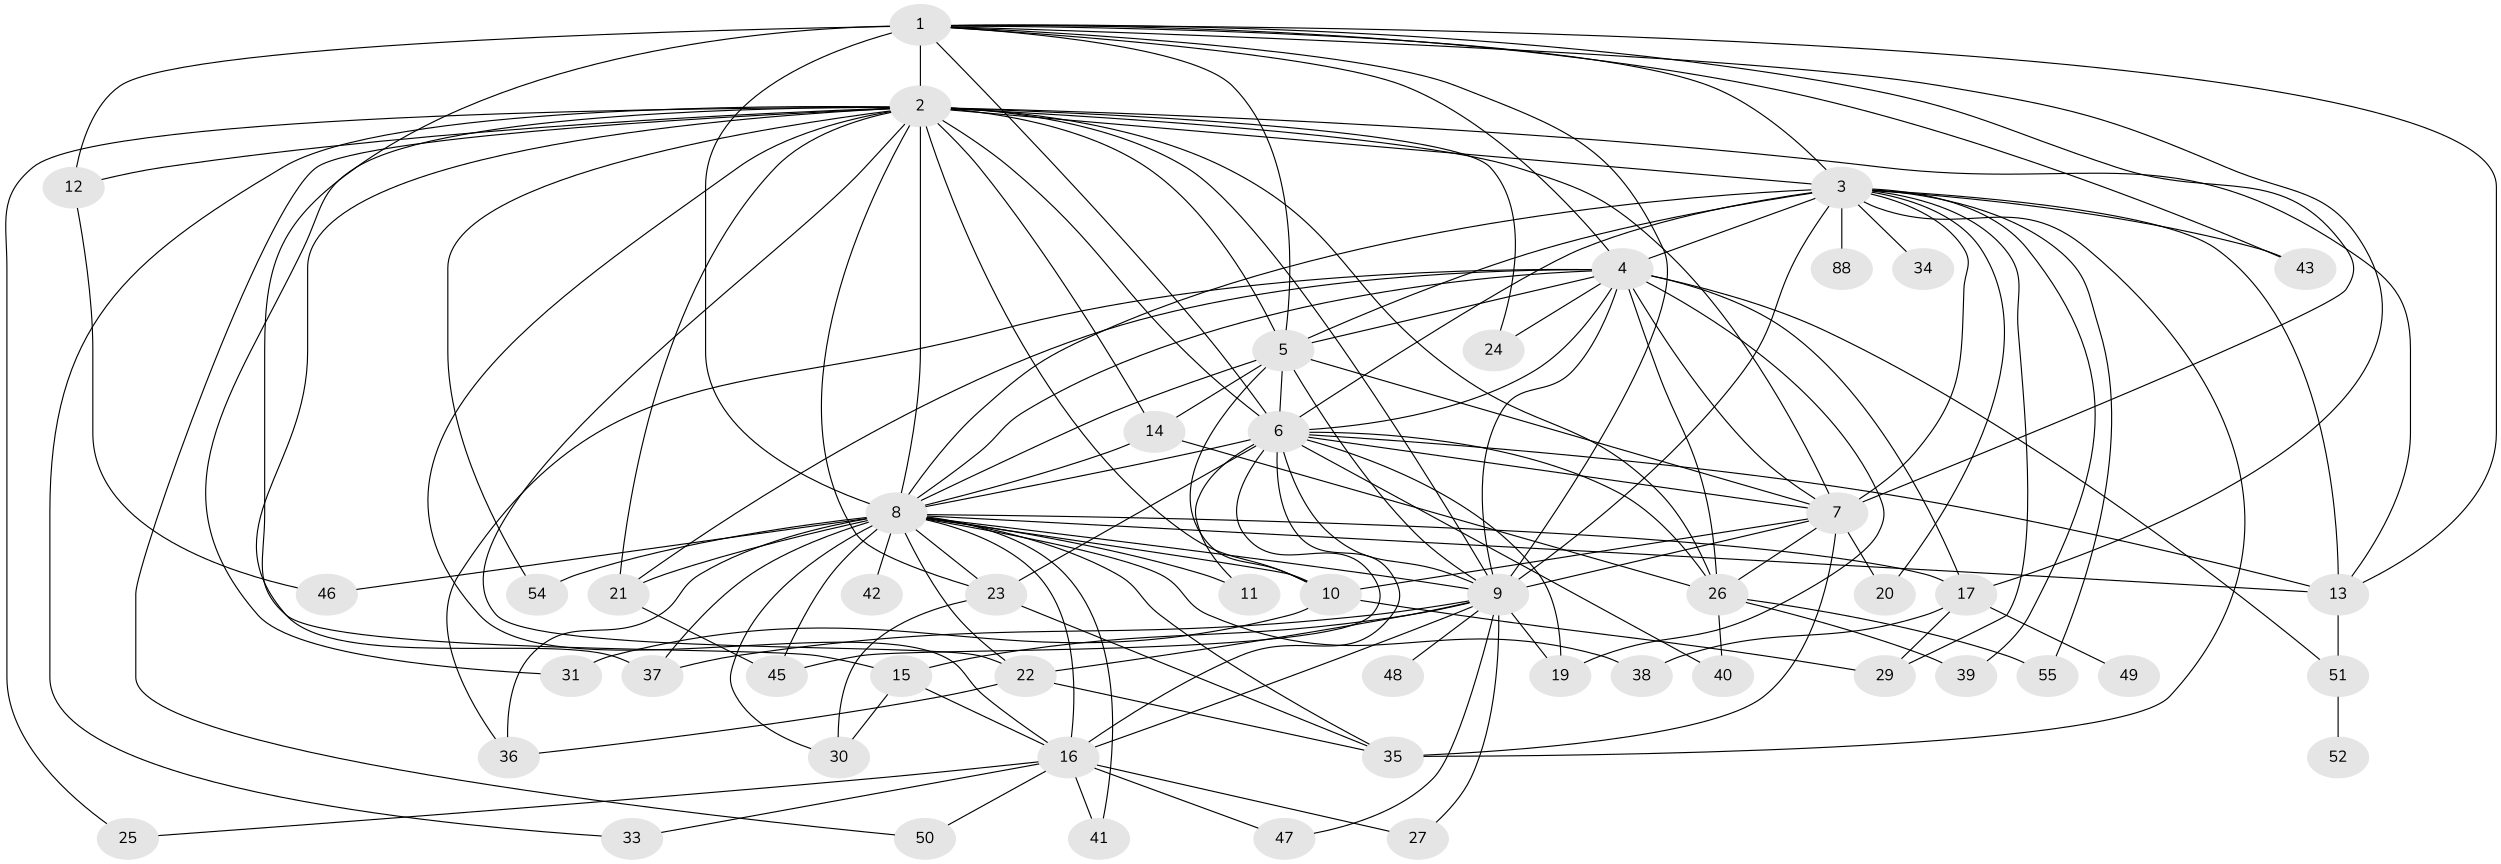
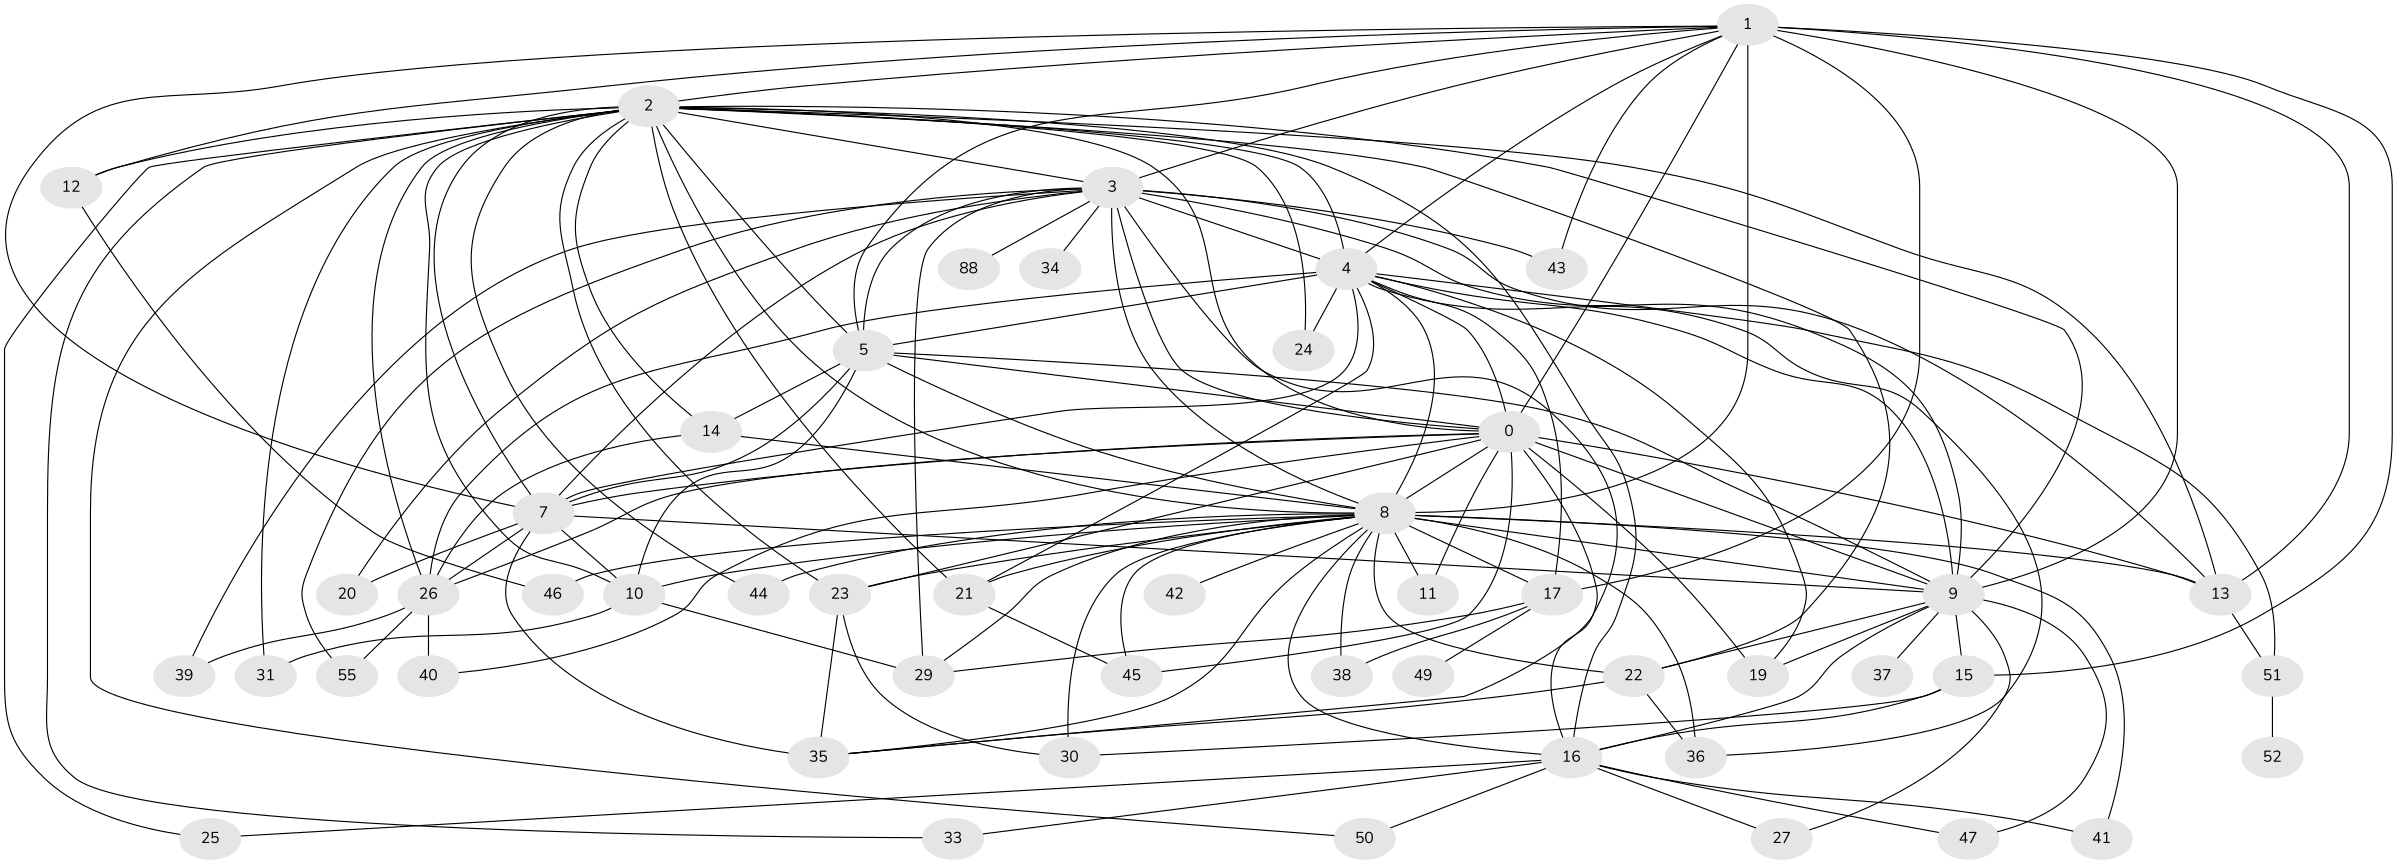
(308, 311) -> (1039, 128)
(1279, 432) -> (1509, 432)
(755, 572) -> (1069, 568)
(537, 595) -> (759, 595)
(1393, 676) -> none
